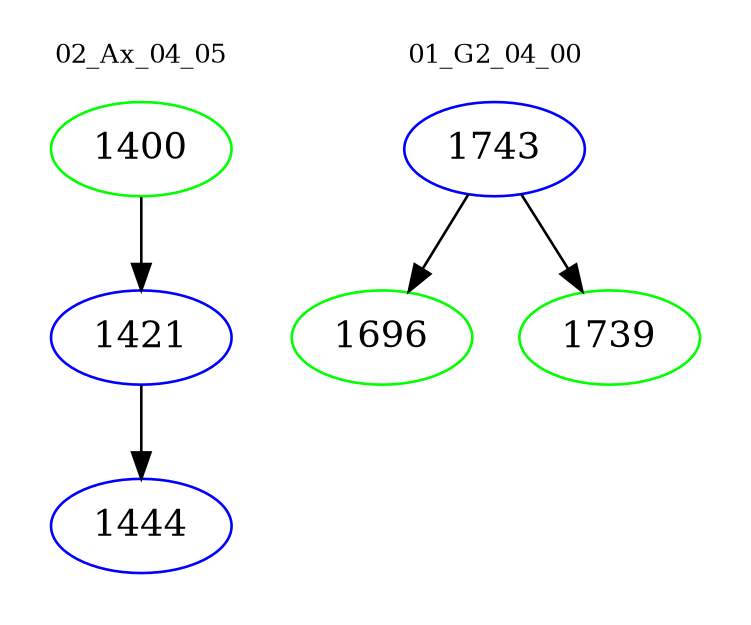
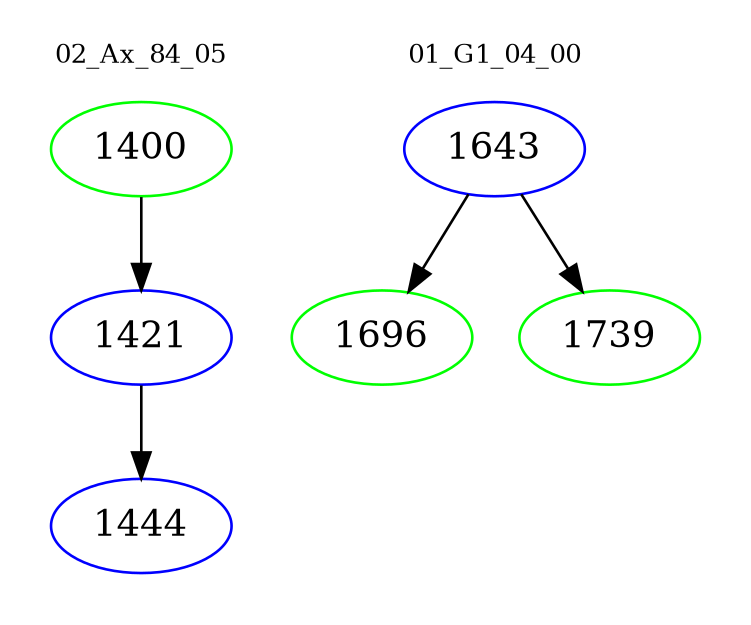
(141, 56) -> (141, 56)
(496, 56) -> (496, 56)
(495, 149) -> (495, 149)
